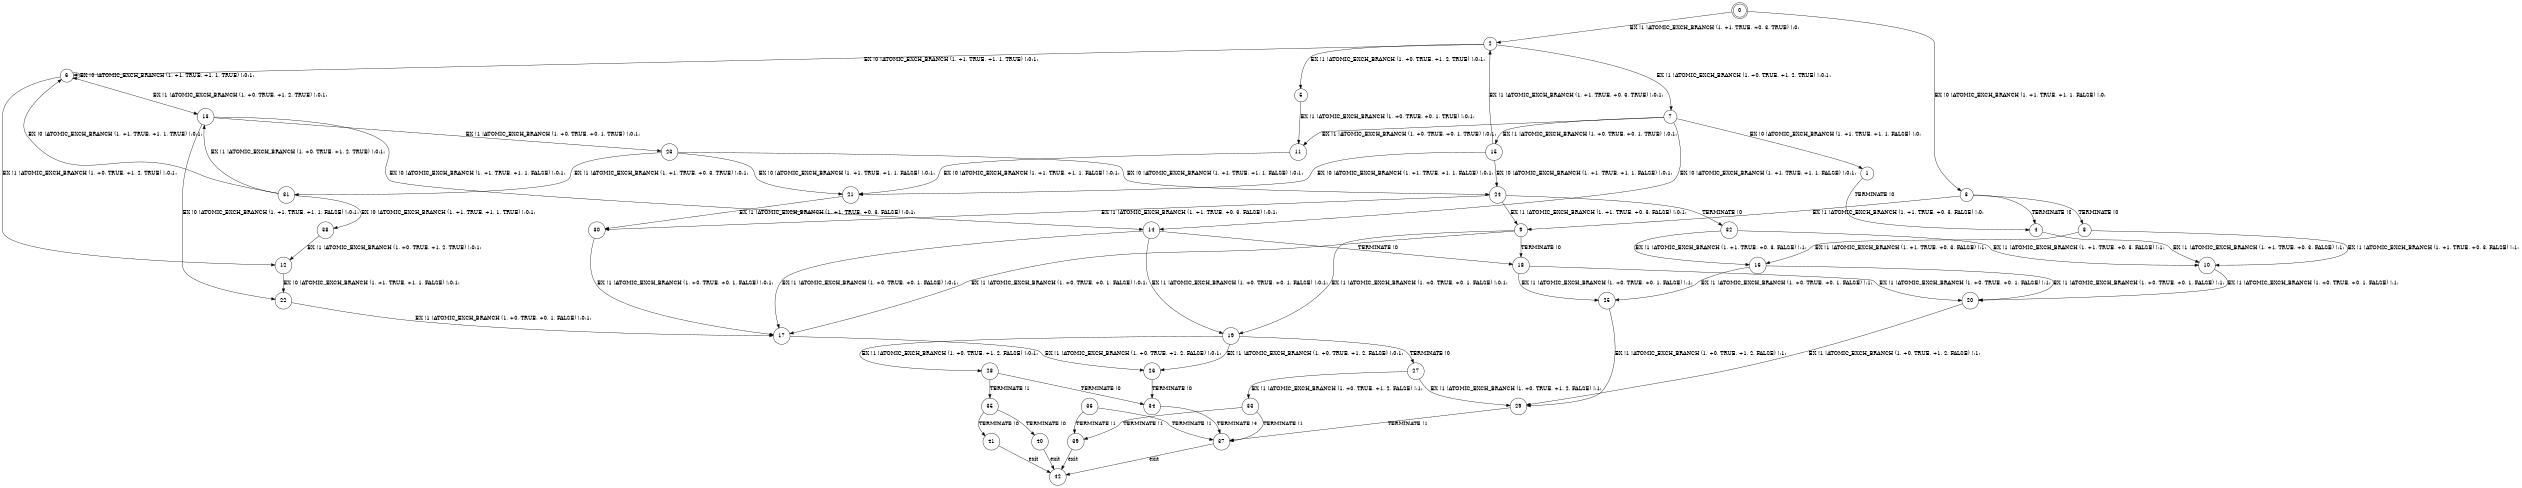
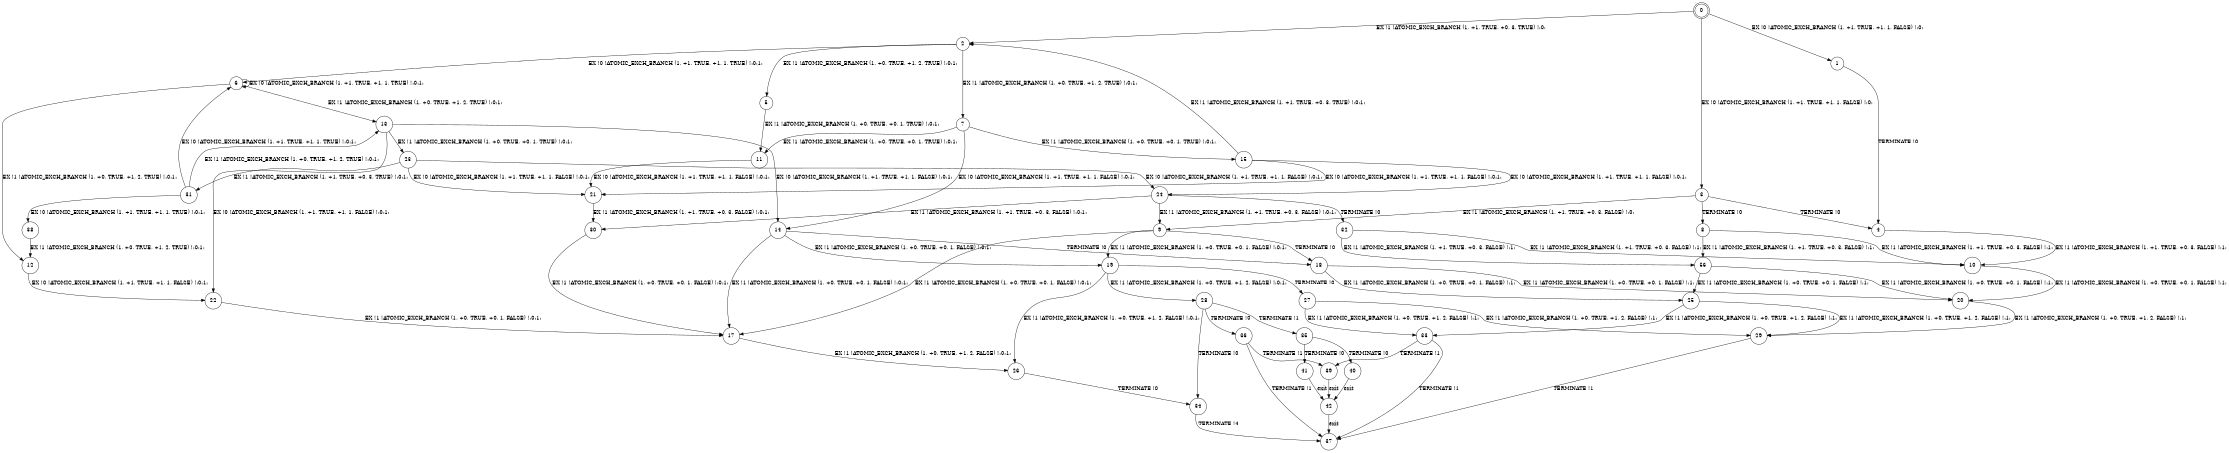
(1769, 141) -> (1768, 37)
(1758, 265) -> (1703, 265)
none -> (1215, 325)
none -> (1550, 331)
(1141, 459) -> (1329, 422)
